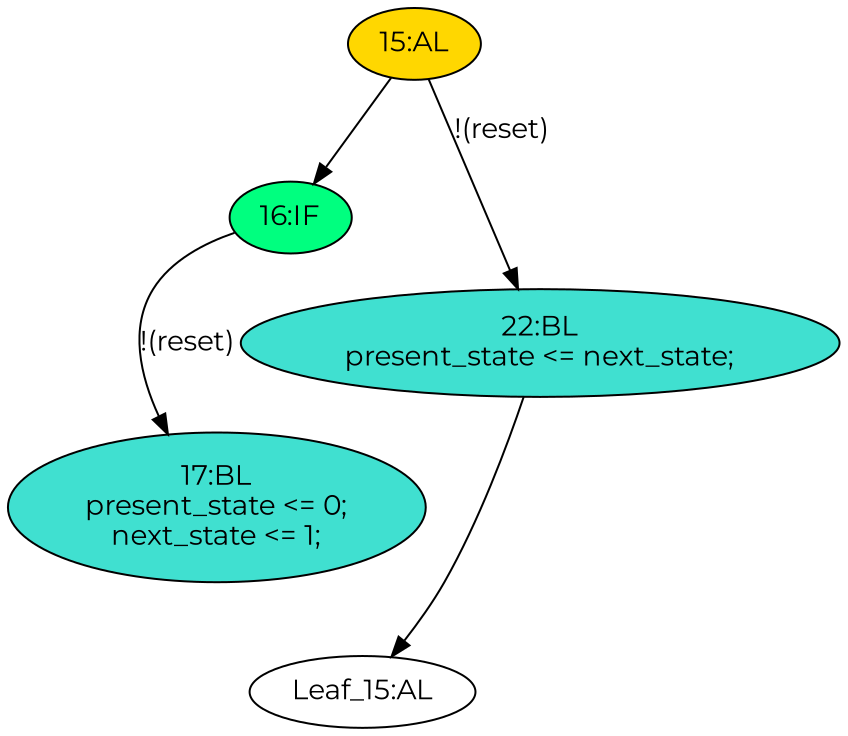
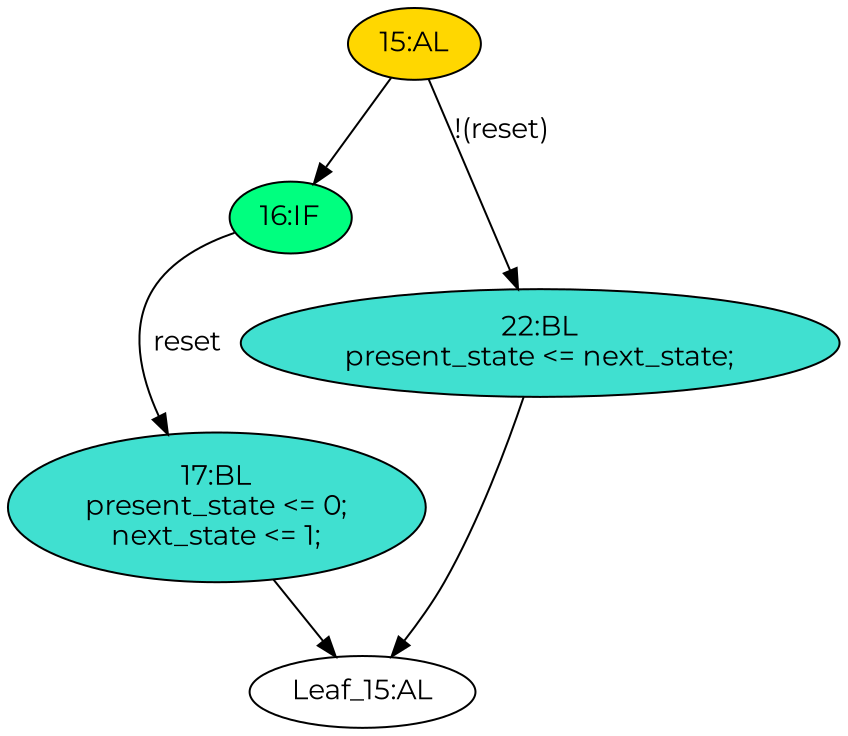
(188, 343) -> (188, 343)
none -> (298, 610)
